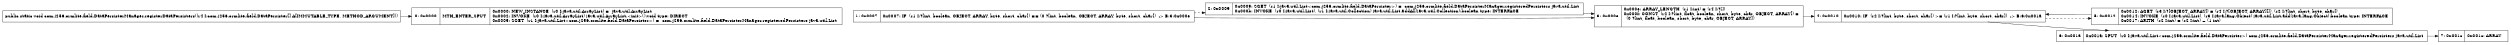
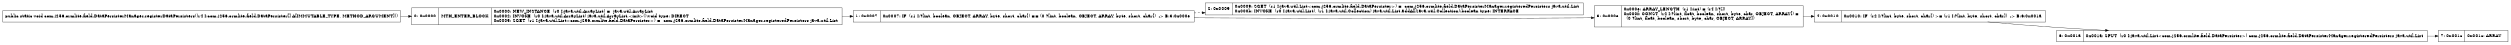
(1587, 14) -> none
(464, 16) -> (465, 16)
none -> (846, 16)
(2242, 16) -> none
